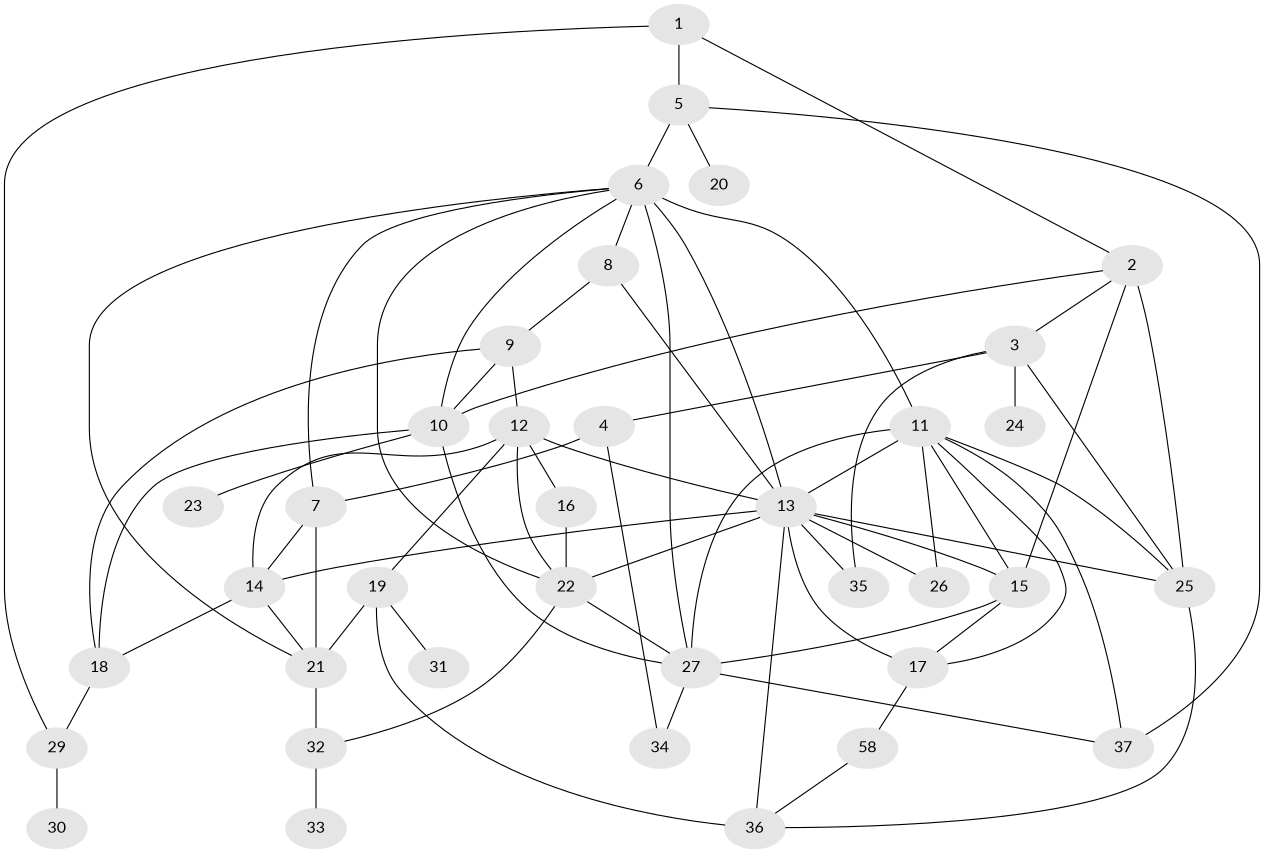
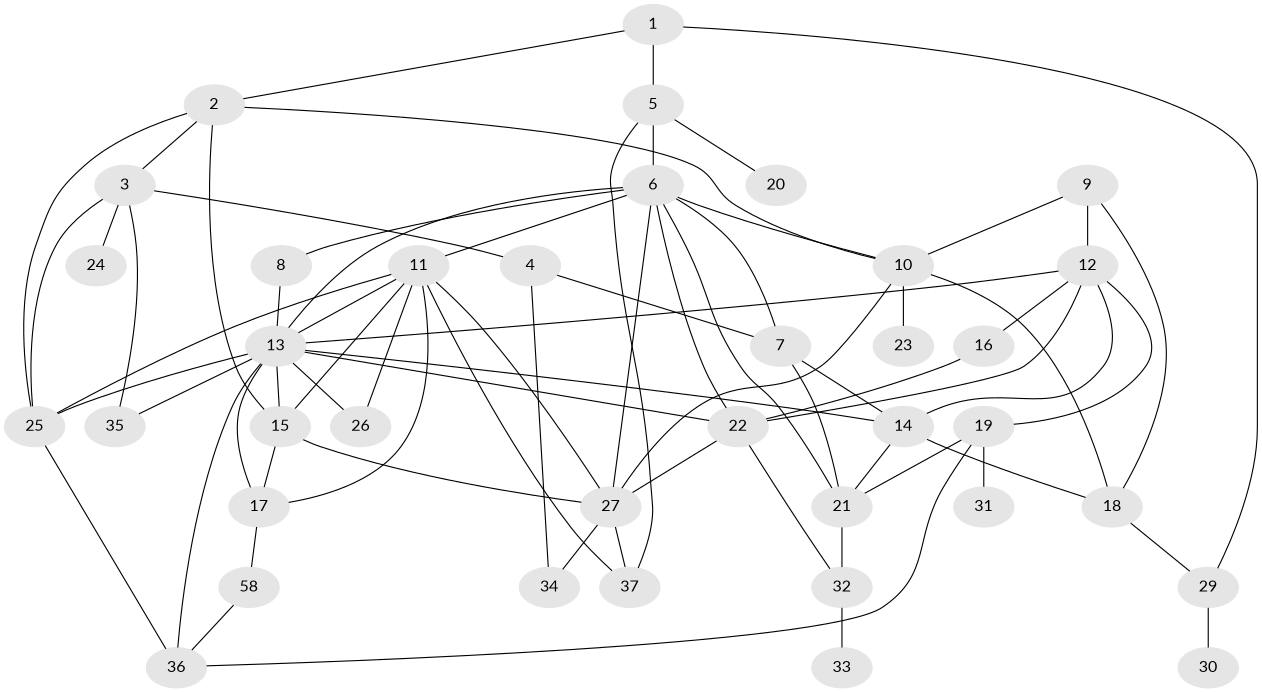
(559, 306) -> none
